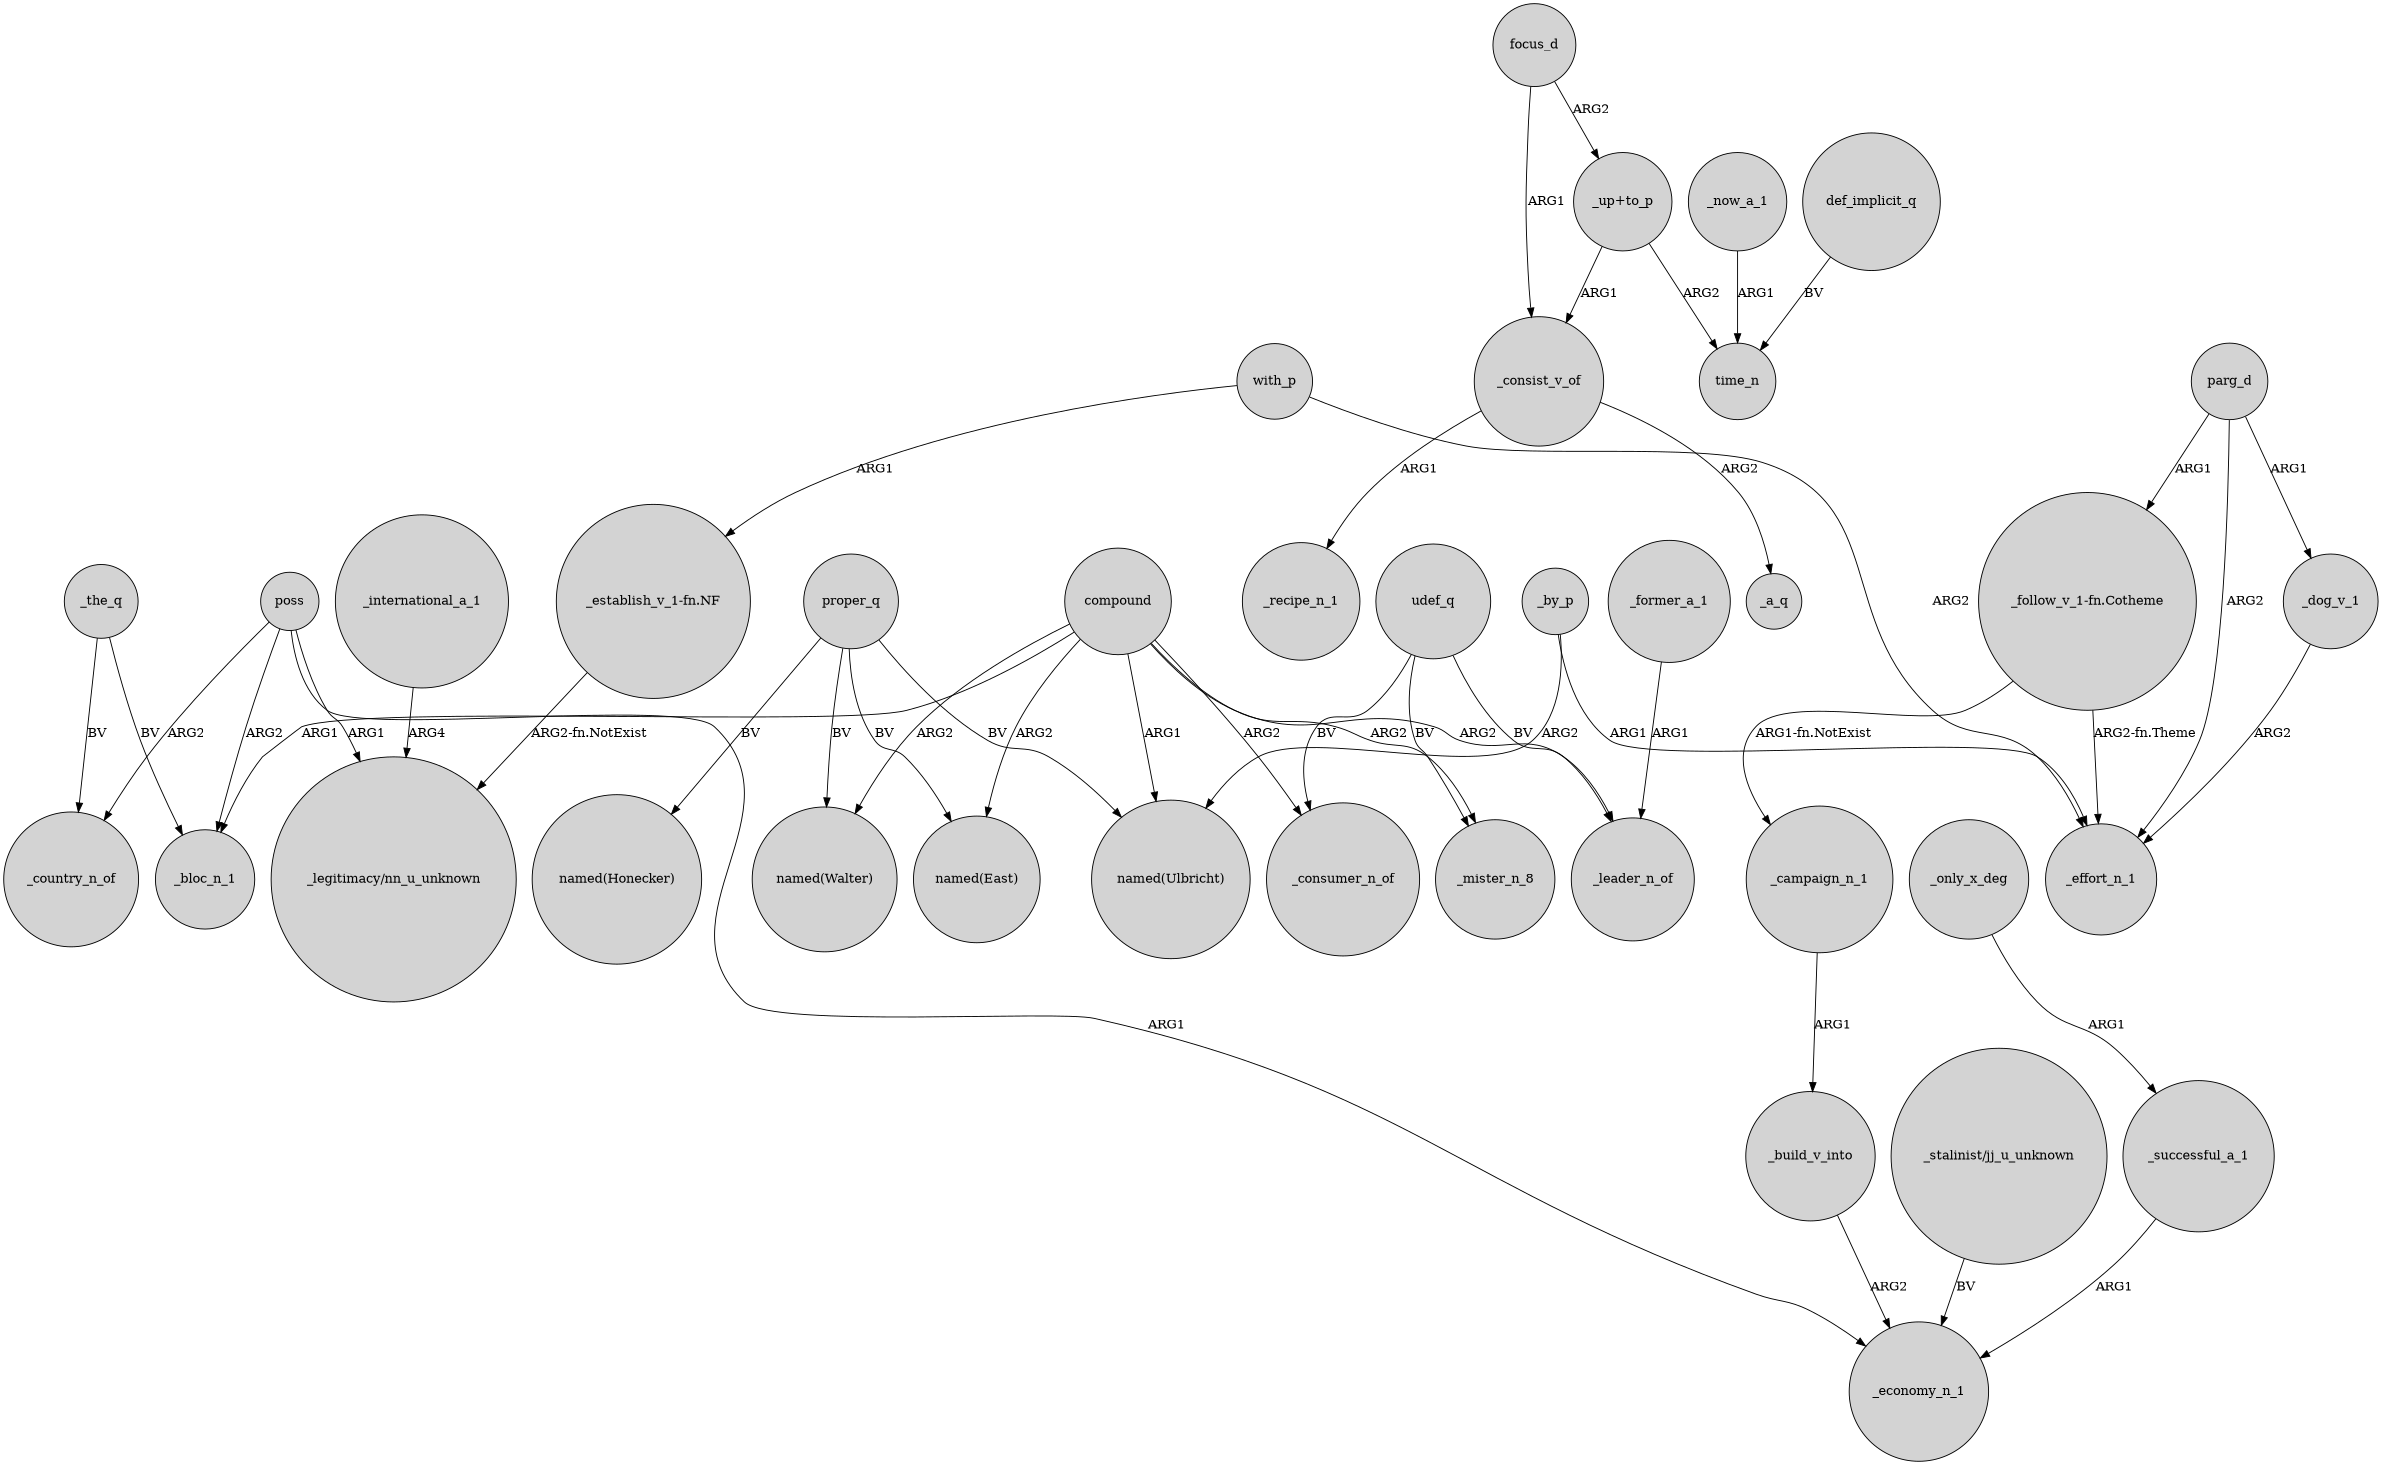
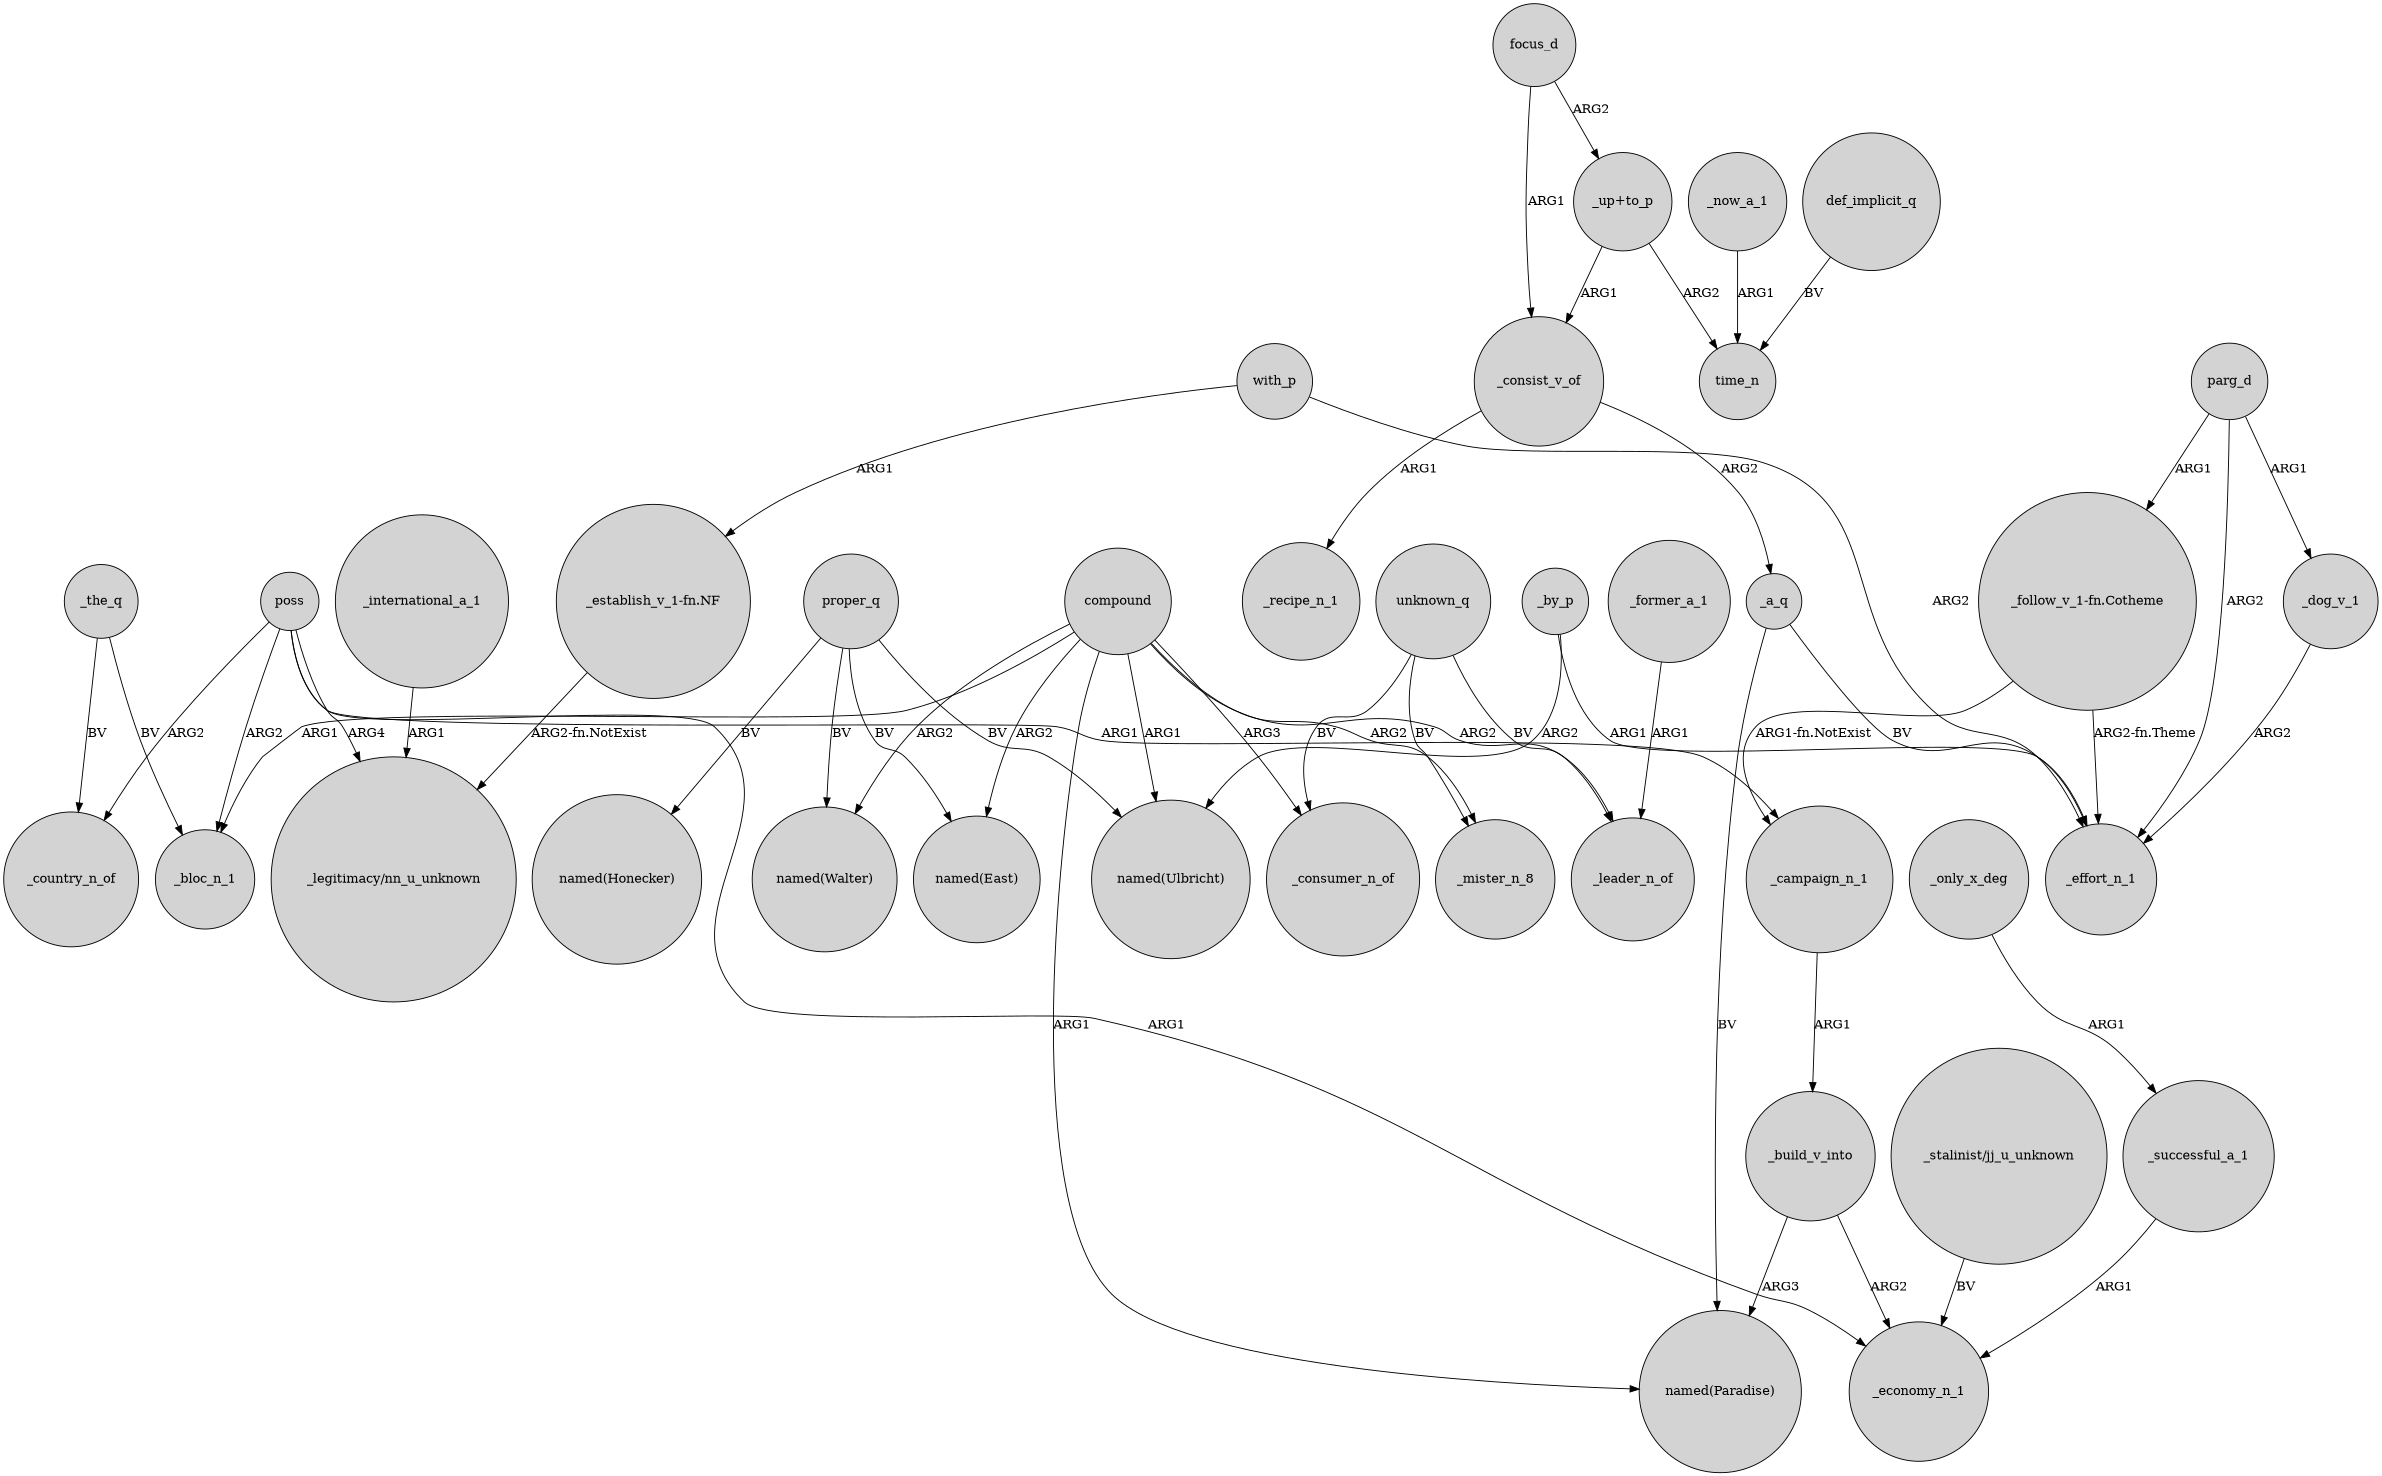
(1433, 601) -> (1433, 601)
none -> (977, 725)
(367, 734) -> (367, 734)
(427, 734) -> (427, 734)
(1262, 734) -> (1262, 734)
none -> (1890, 739)
none -> (1720, 1392)
